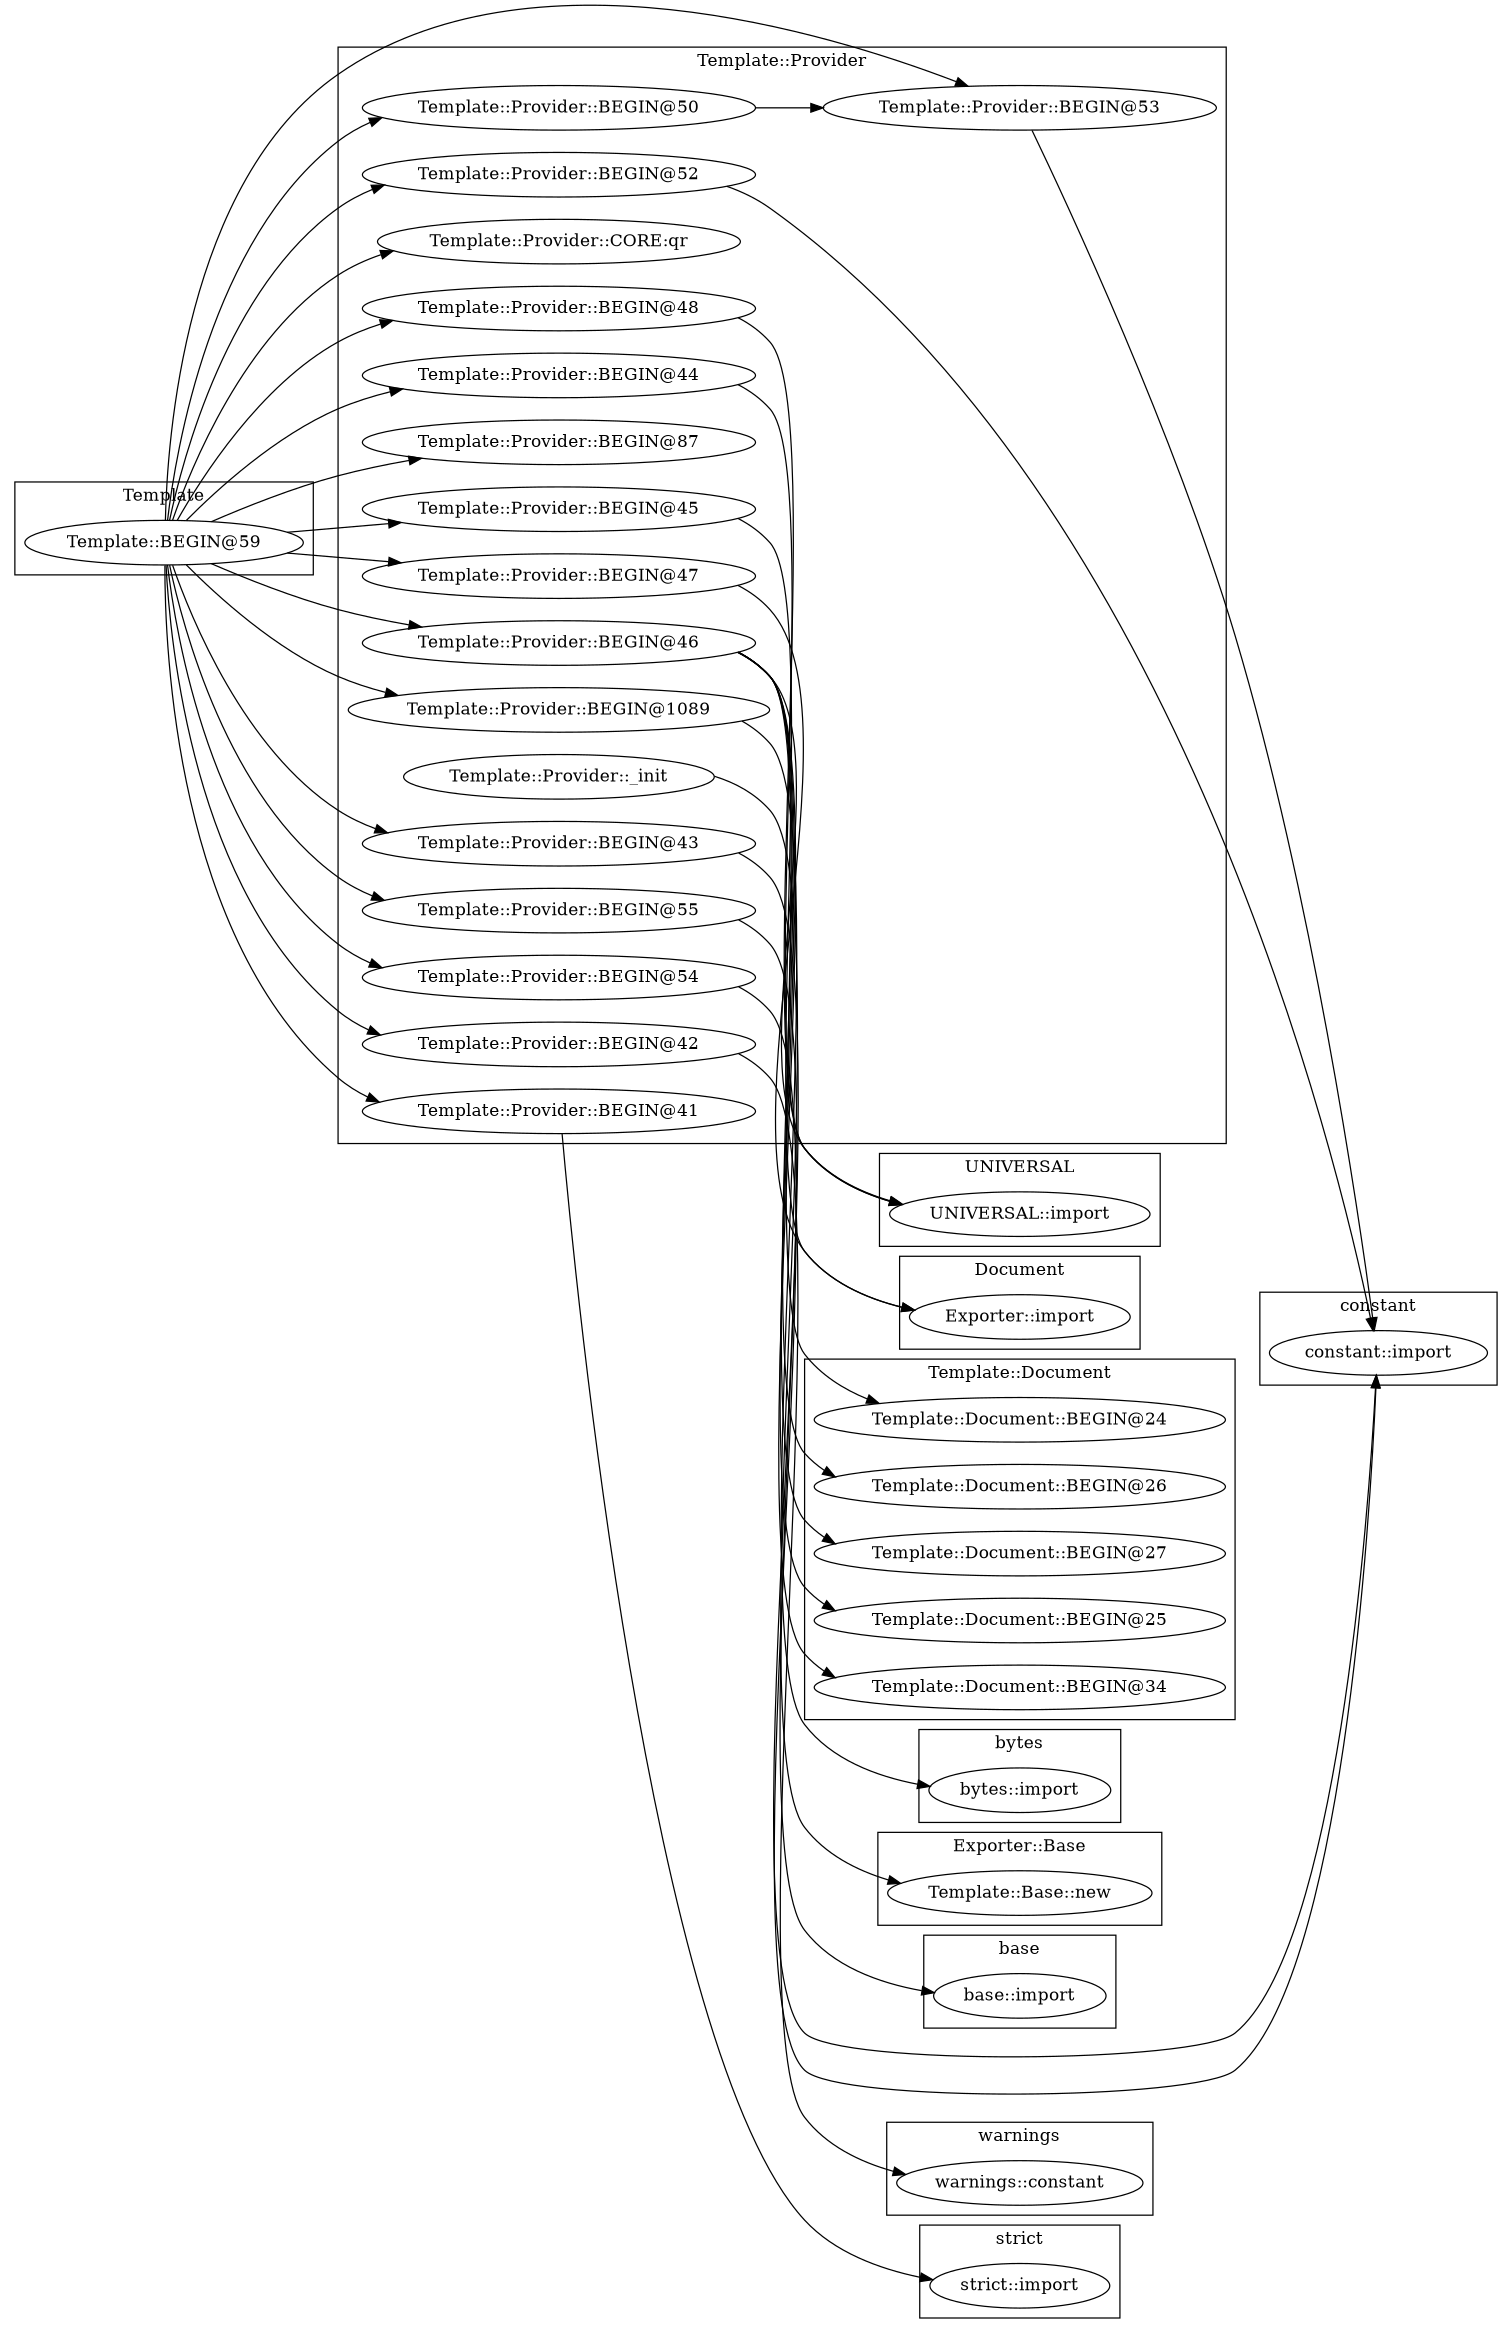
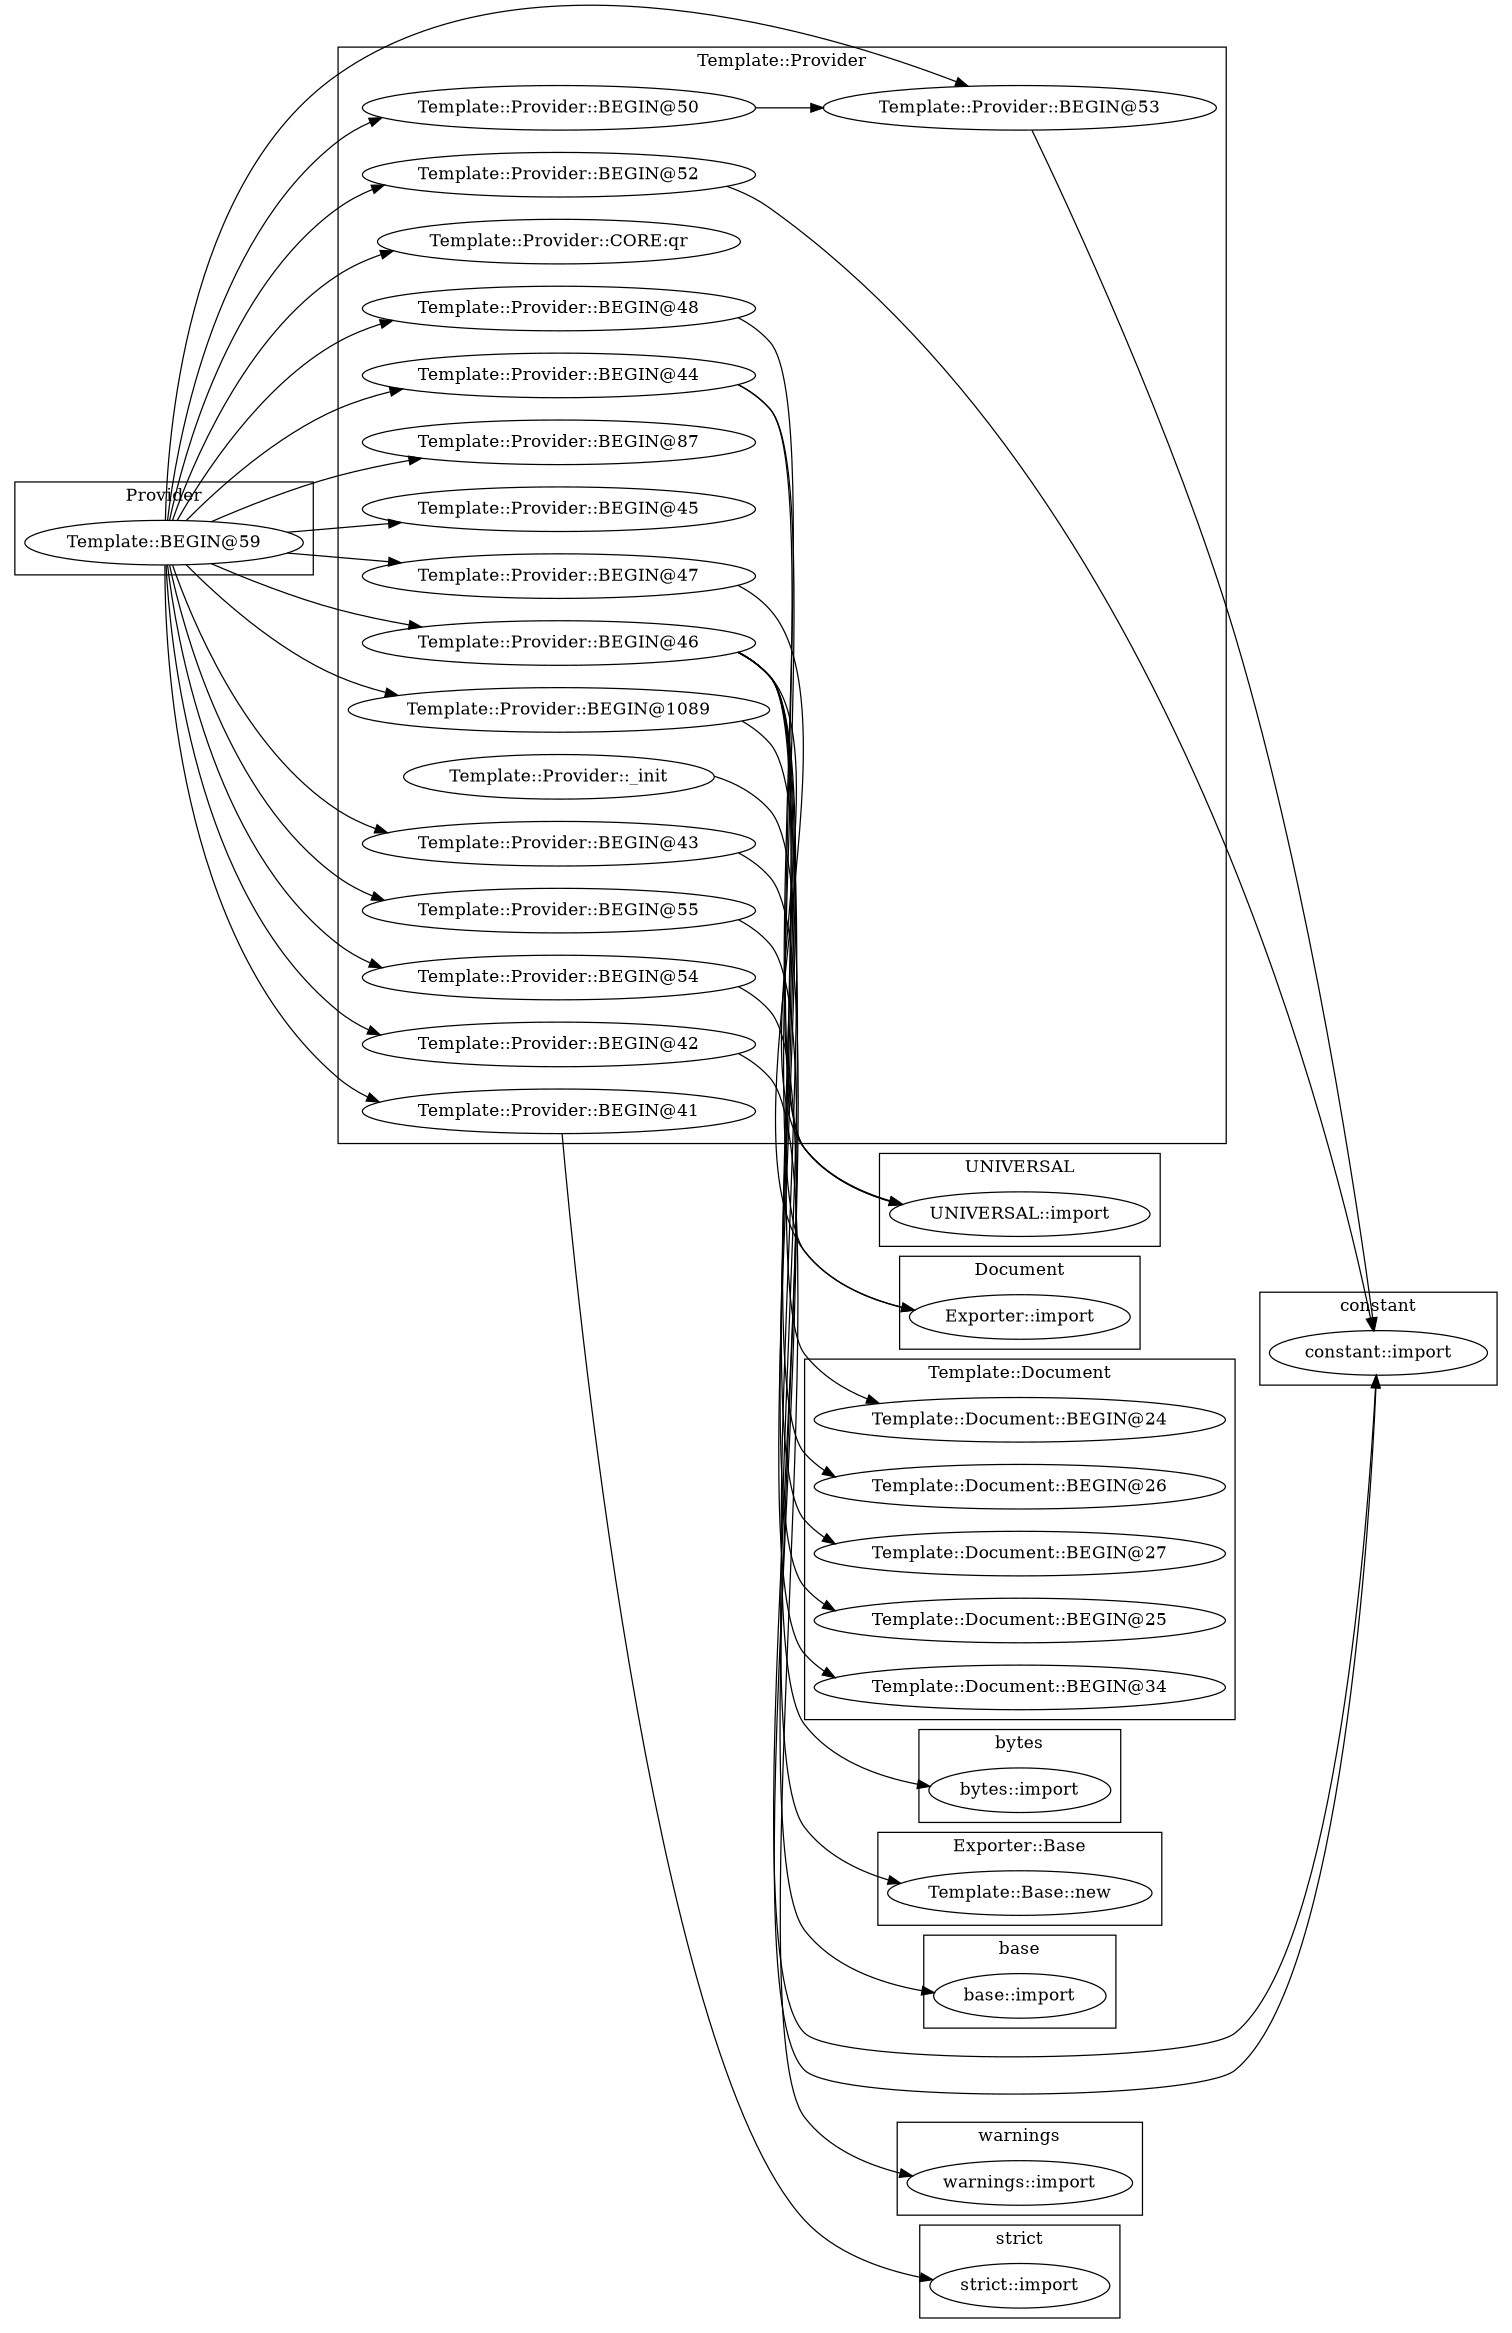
(164, 496) -> (164, 496)
(788, 934) -> (788, 867)
(1020, 2183) -> (1020, 2183)
